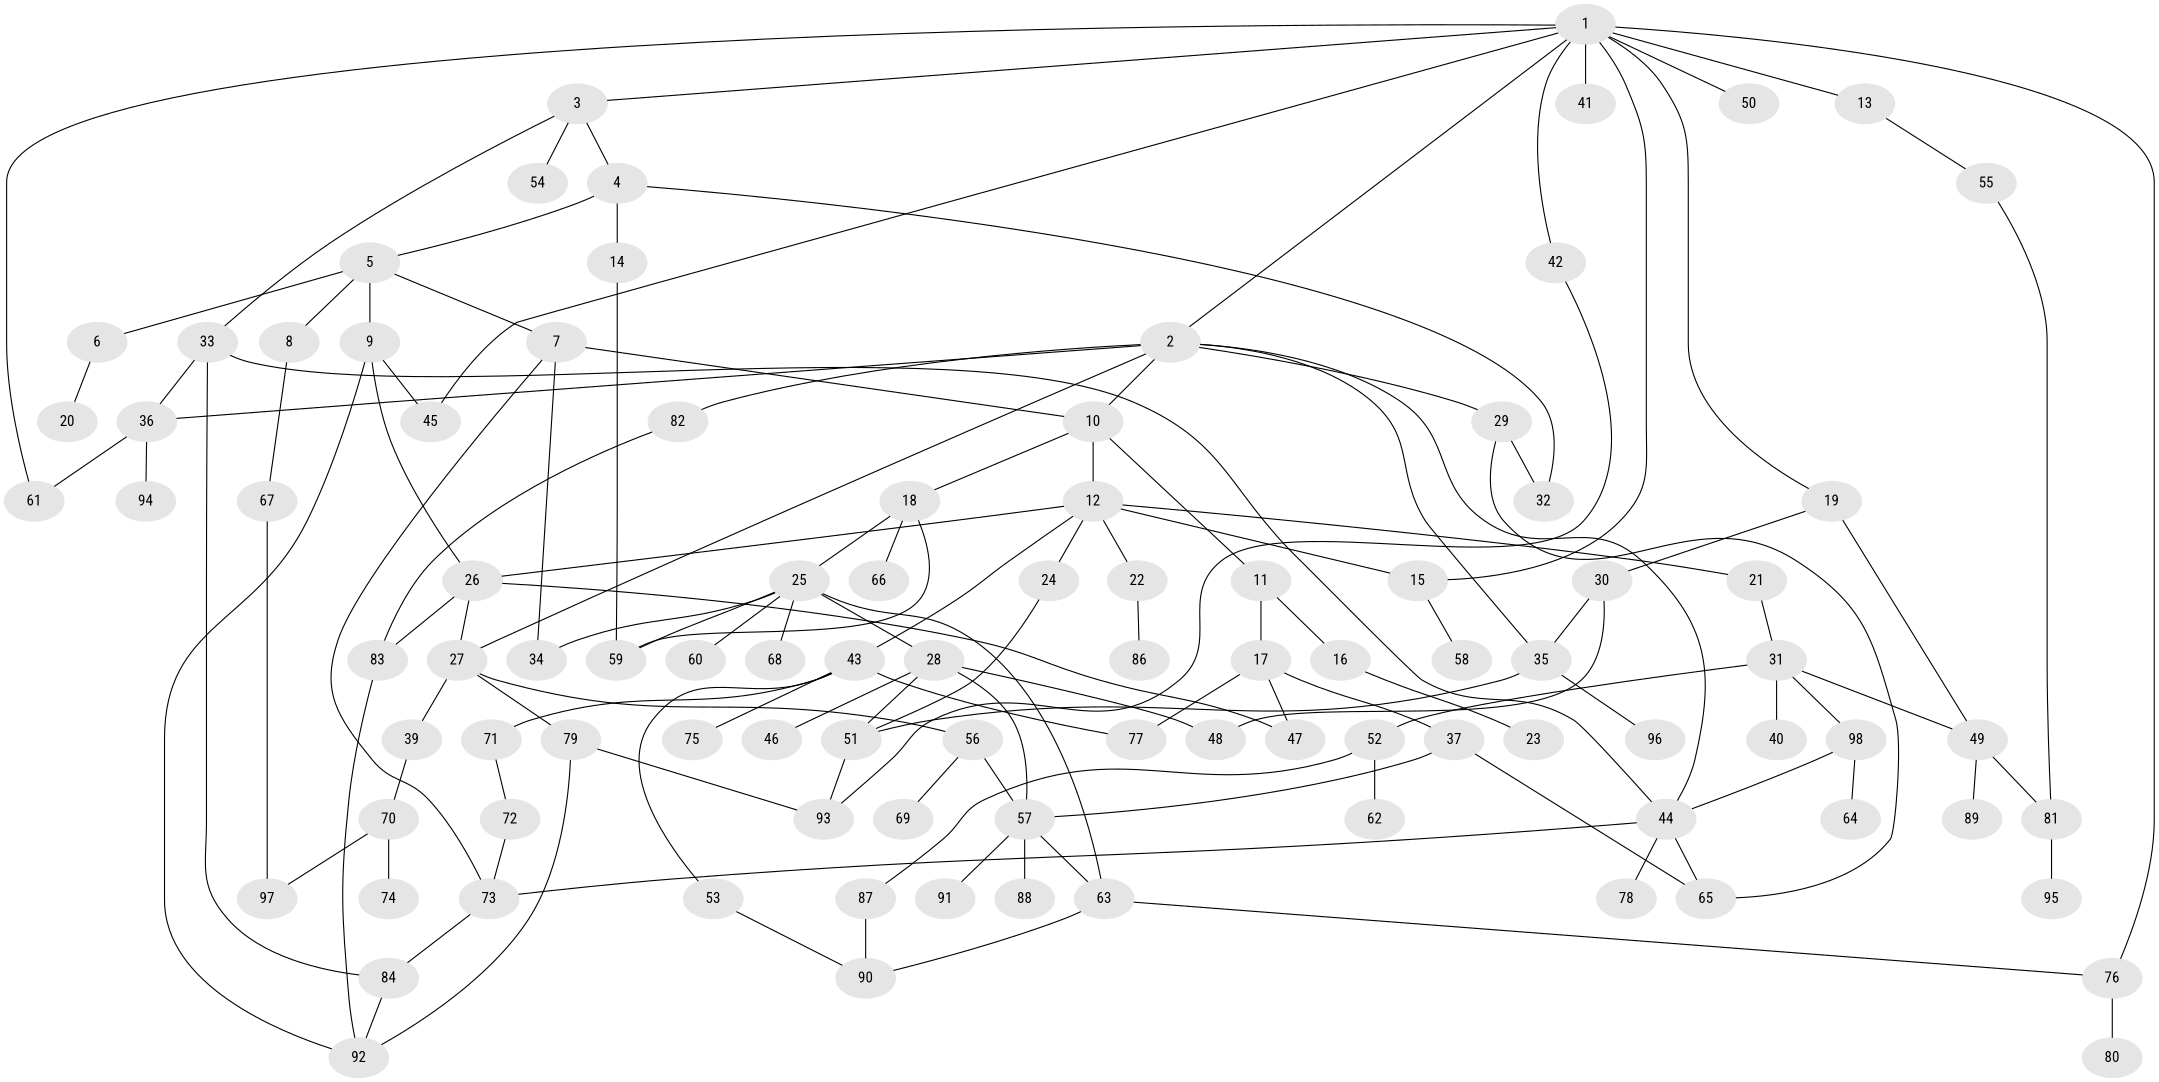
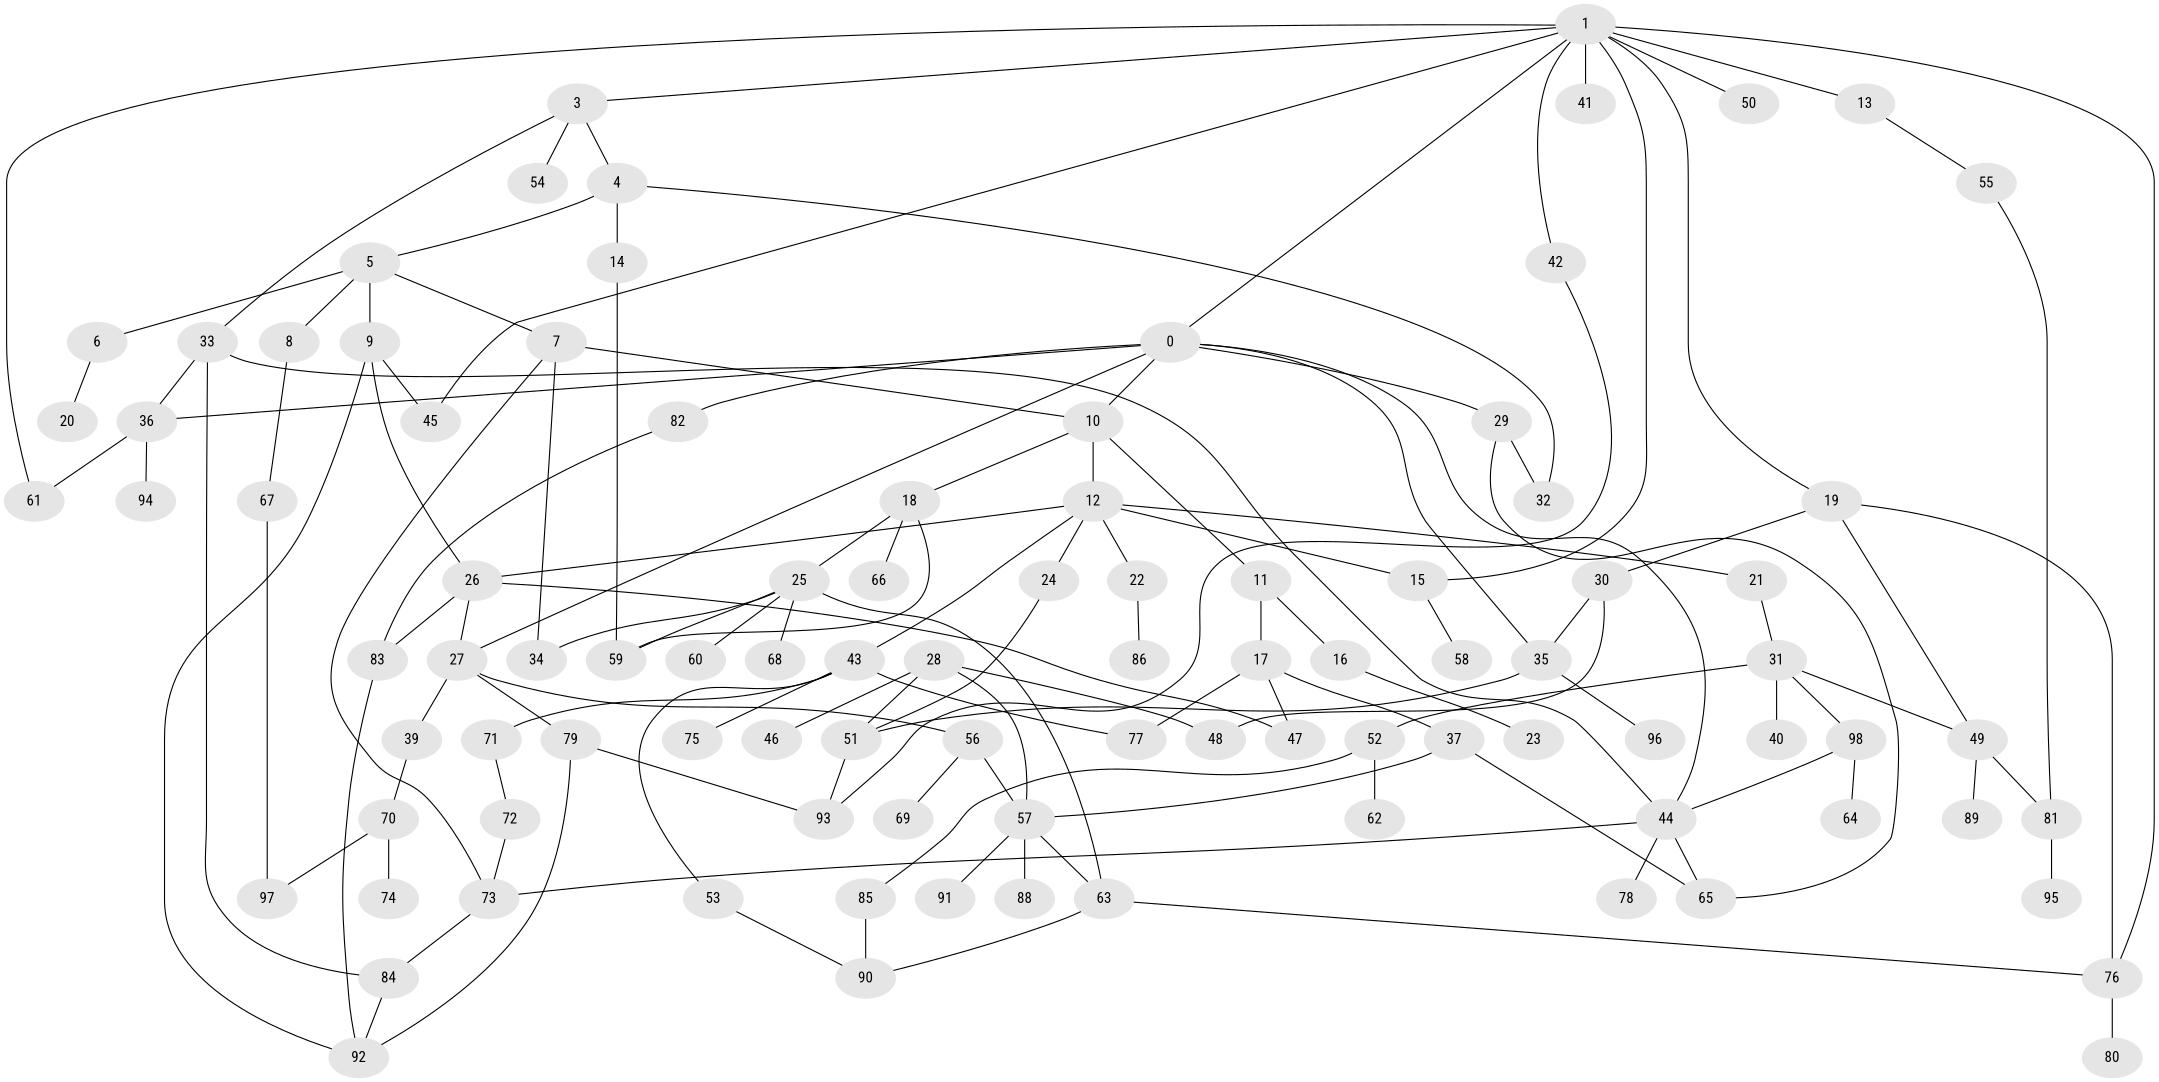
(1170, 342) -> (1170, 342)
(885, 631) -> none
none -> (2110, 649)
(866, 899) -> (866, 899)
